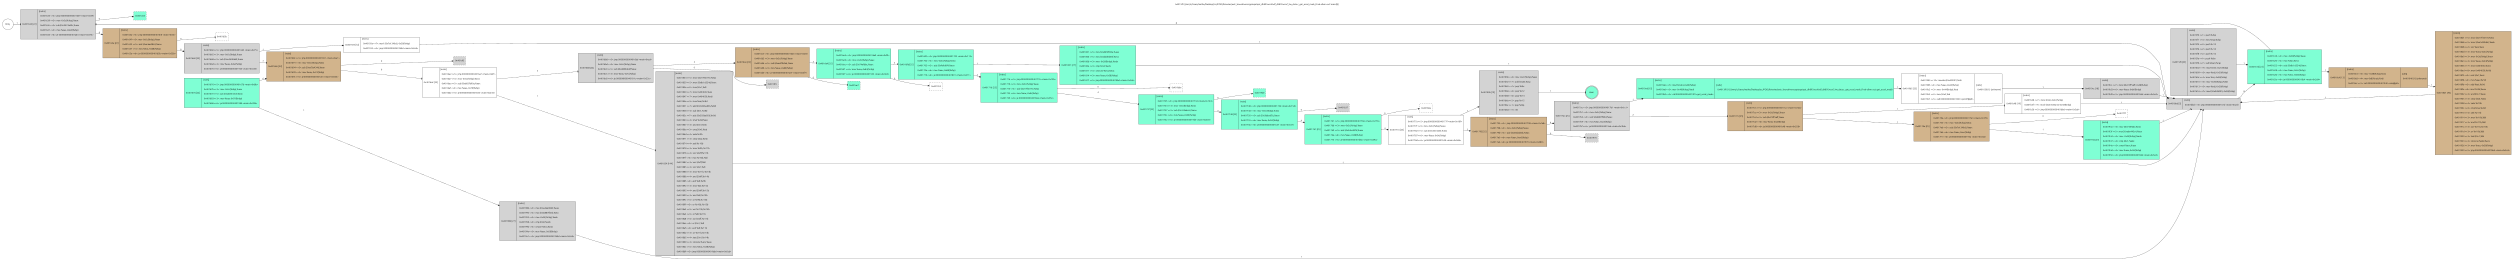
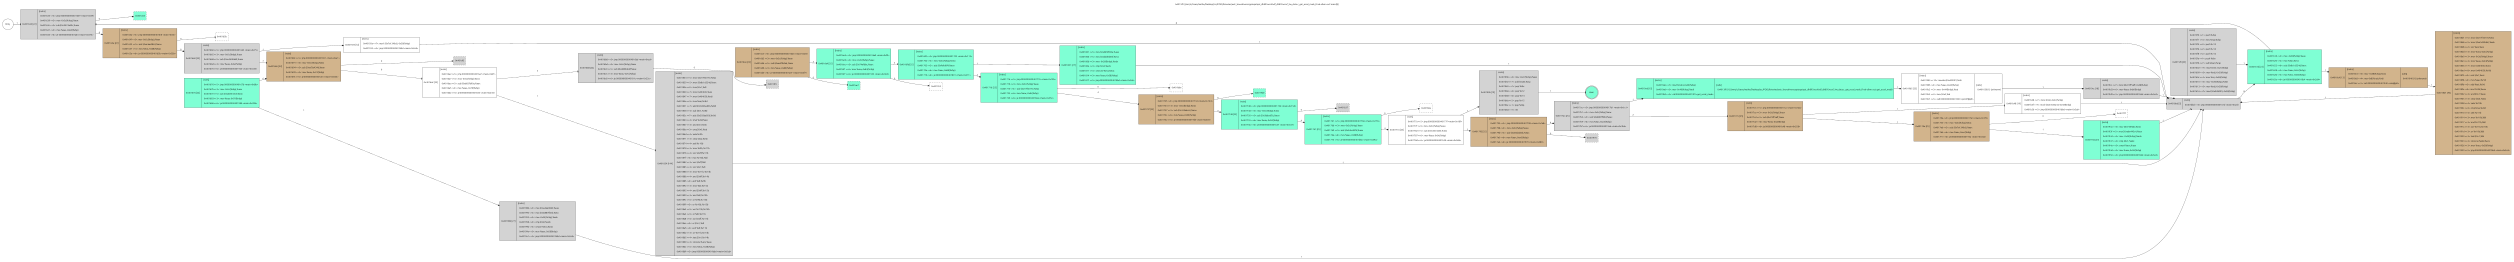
(693, 64) -> none
(1176, 109) -> (1176, 109)
